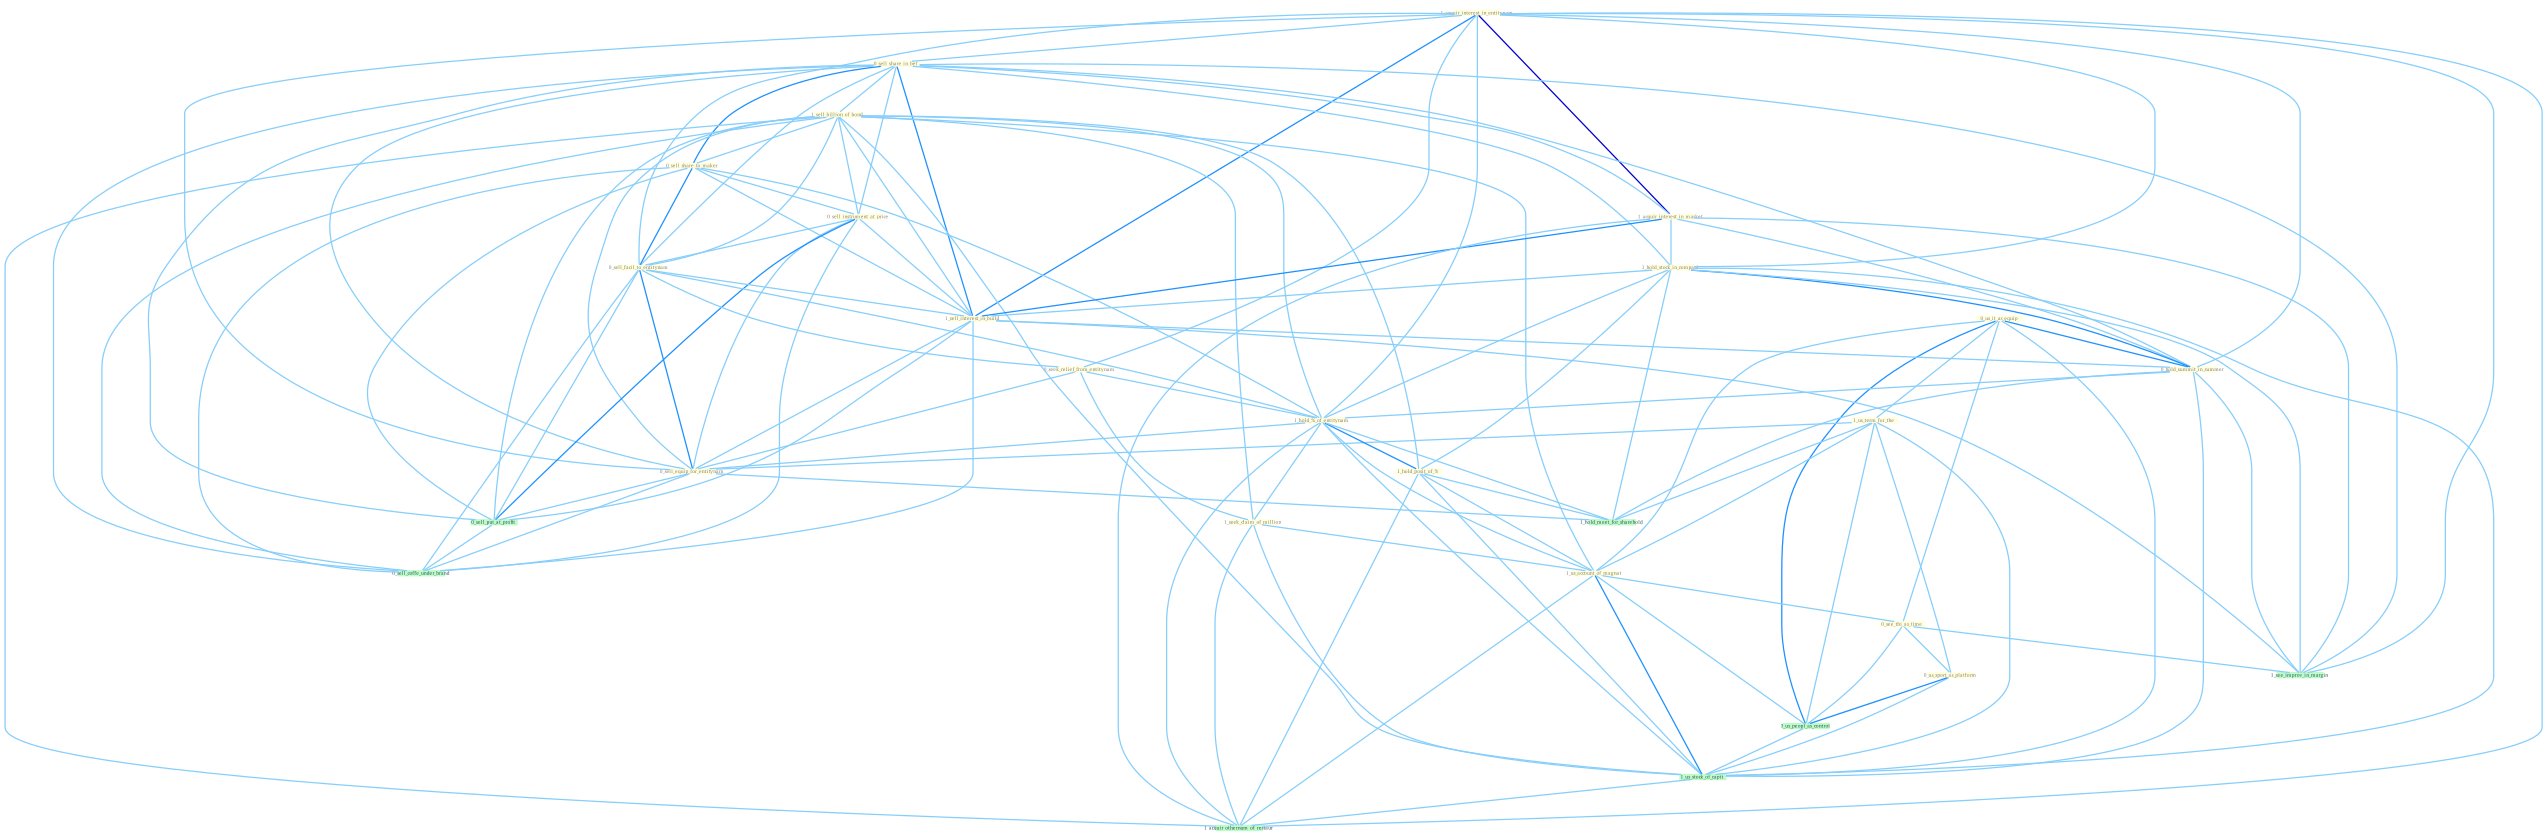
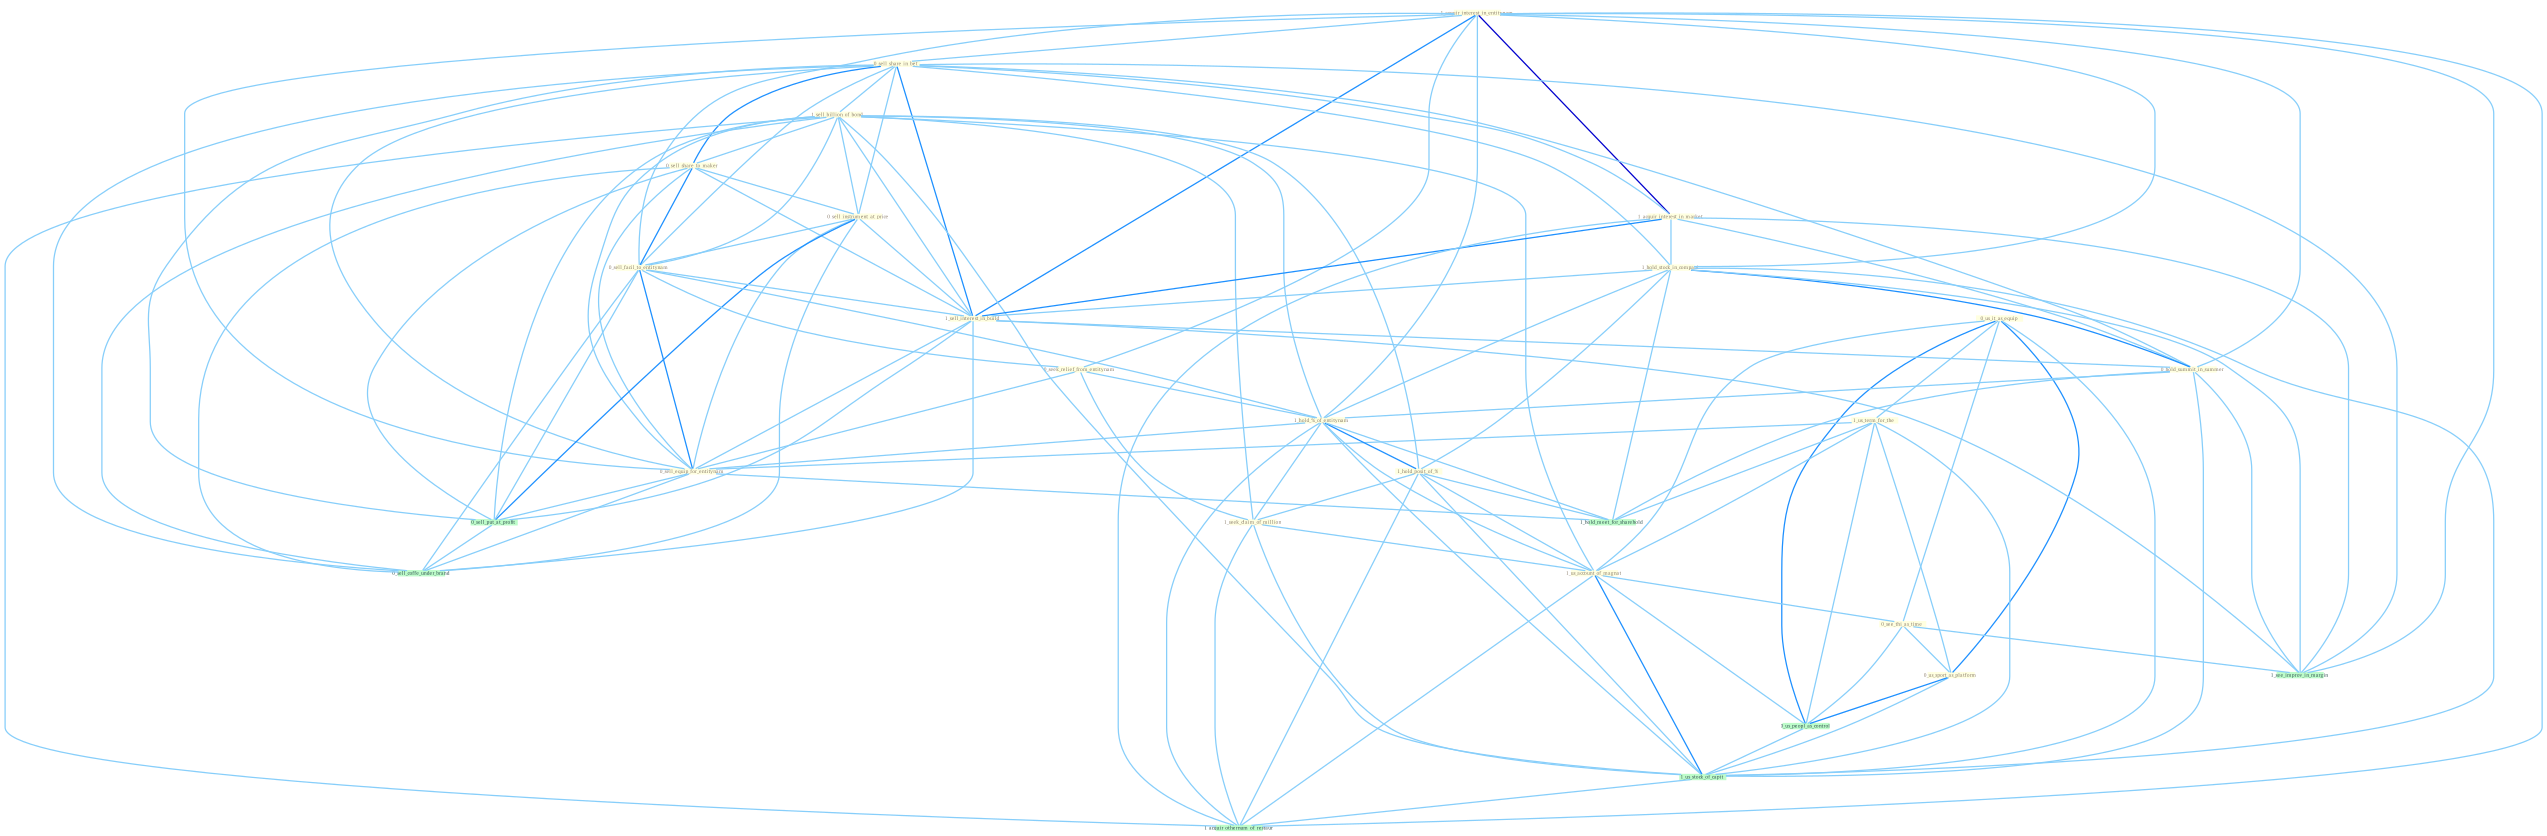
(1021, 266) -> (600, 306)
(2096, 344) -> (2063, 511)
none -> (1336, 497)
